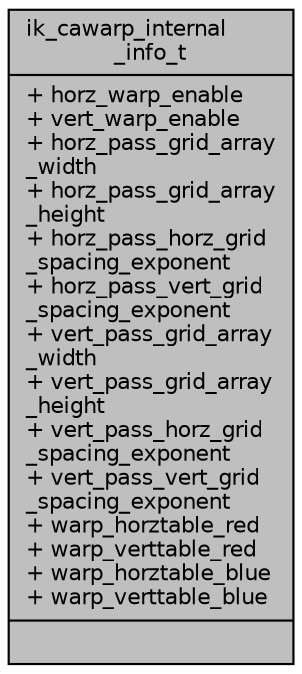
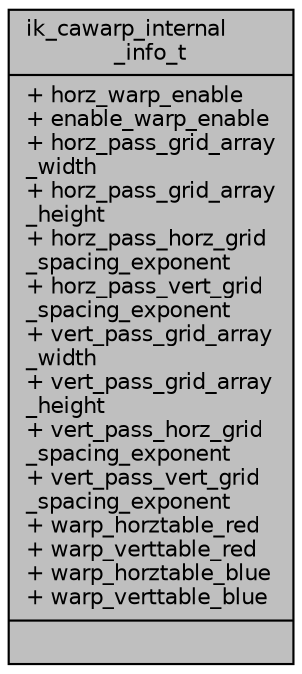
(134, 120) -> (148, 120)
